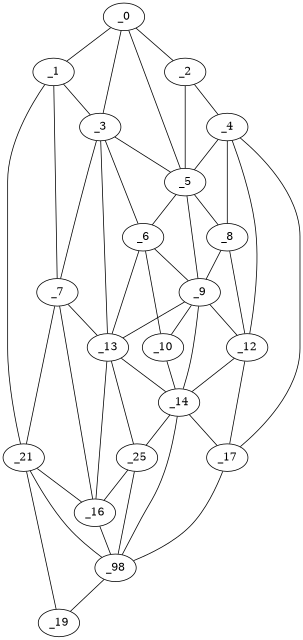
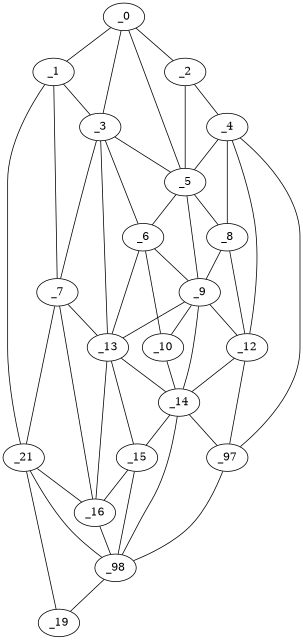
(137, 458) -> (137, 458)
(227, 458) -> (227, 458)
